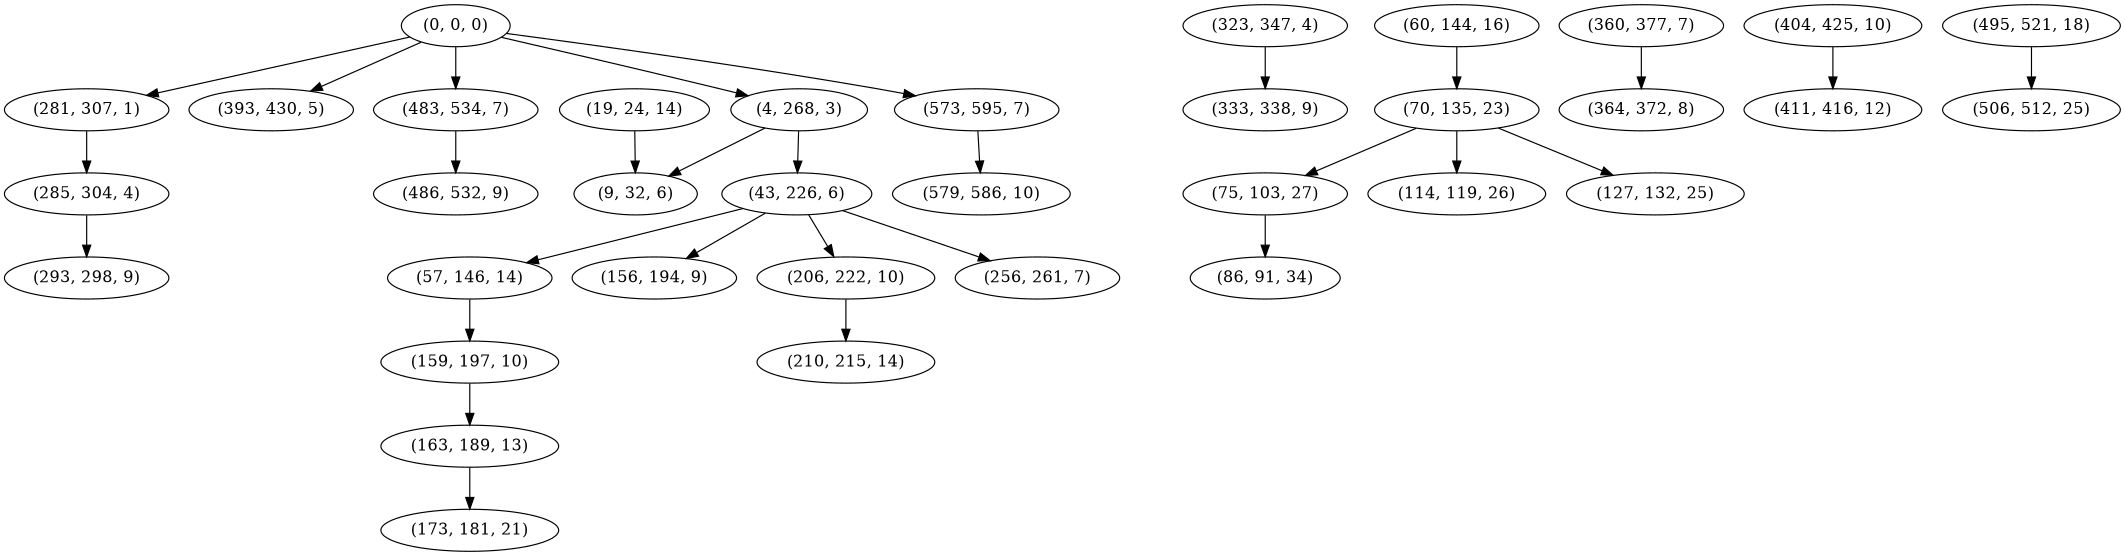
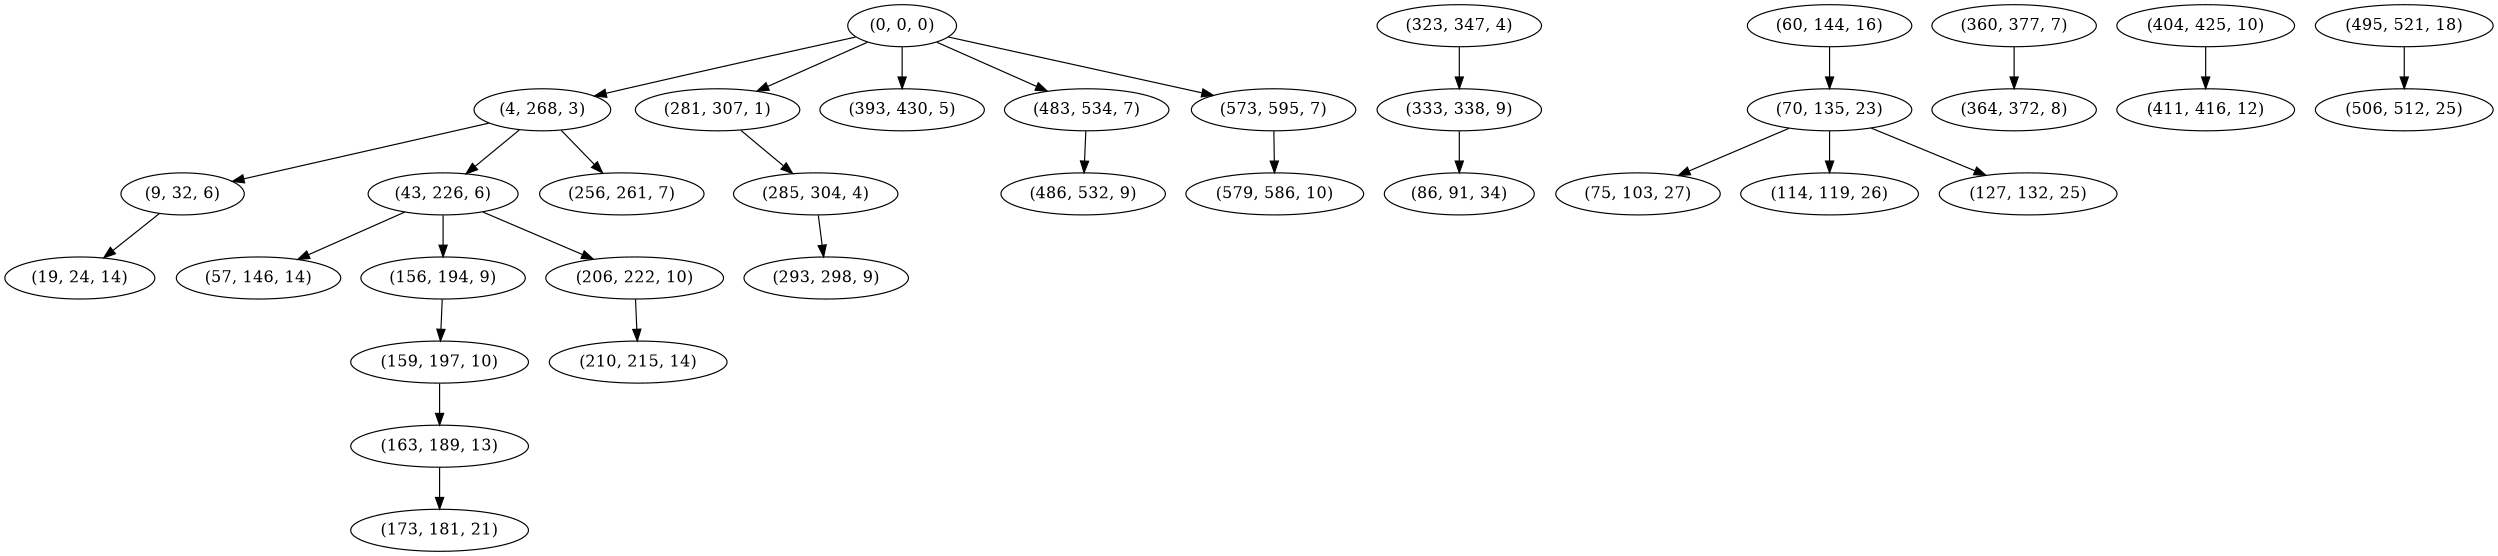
(635, 146) -> (136, 232)
(1265, 230) -> (1459, 146)
(911, 234) -> (578, 147)
(470, 314) -> (442, 314)
